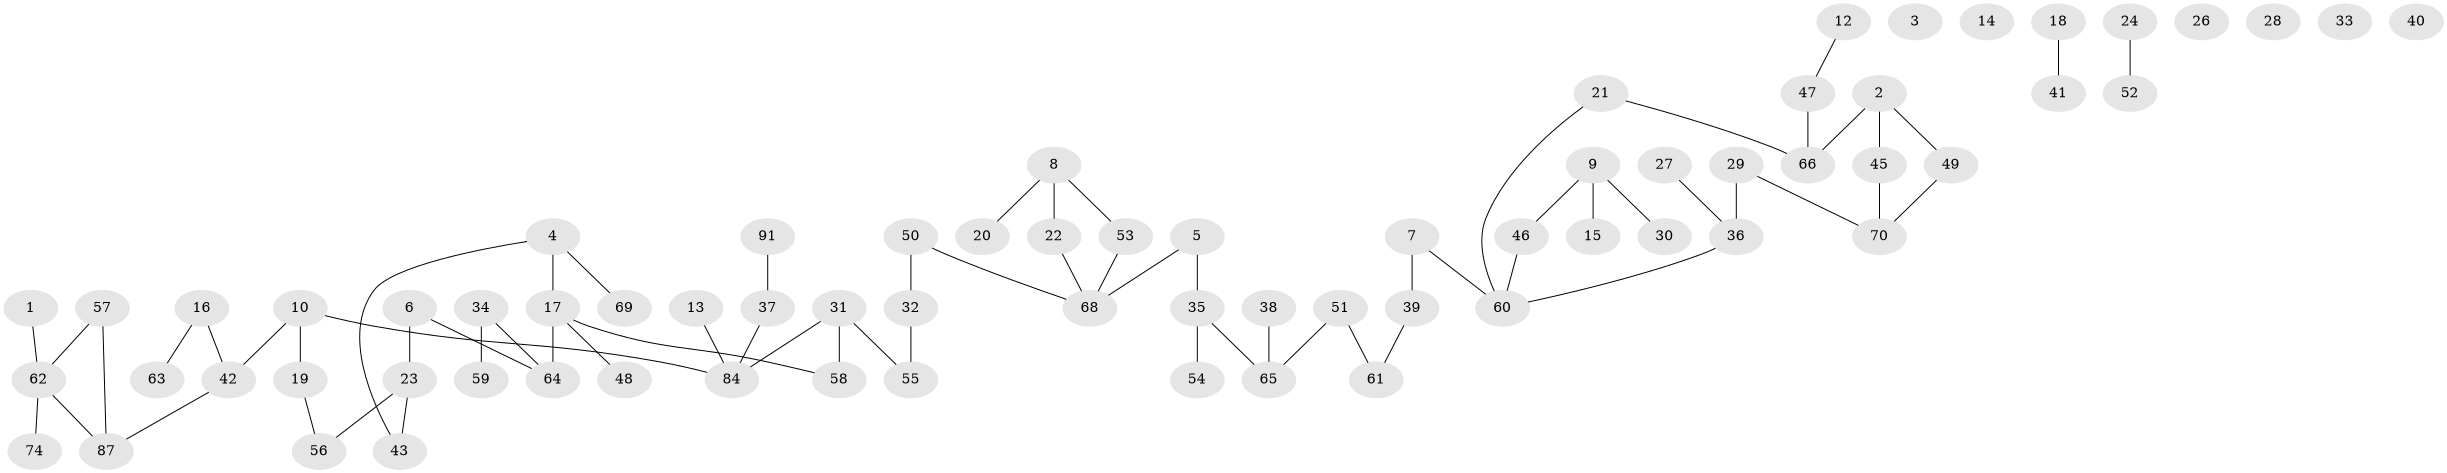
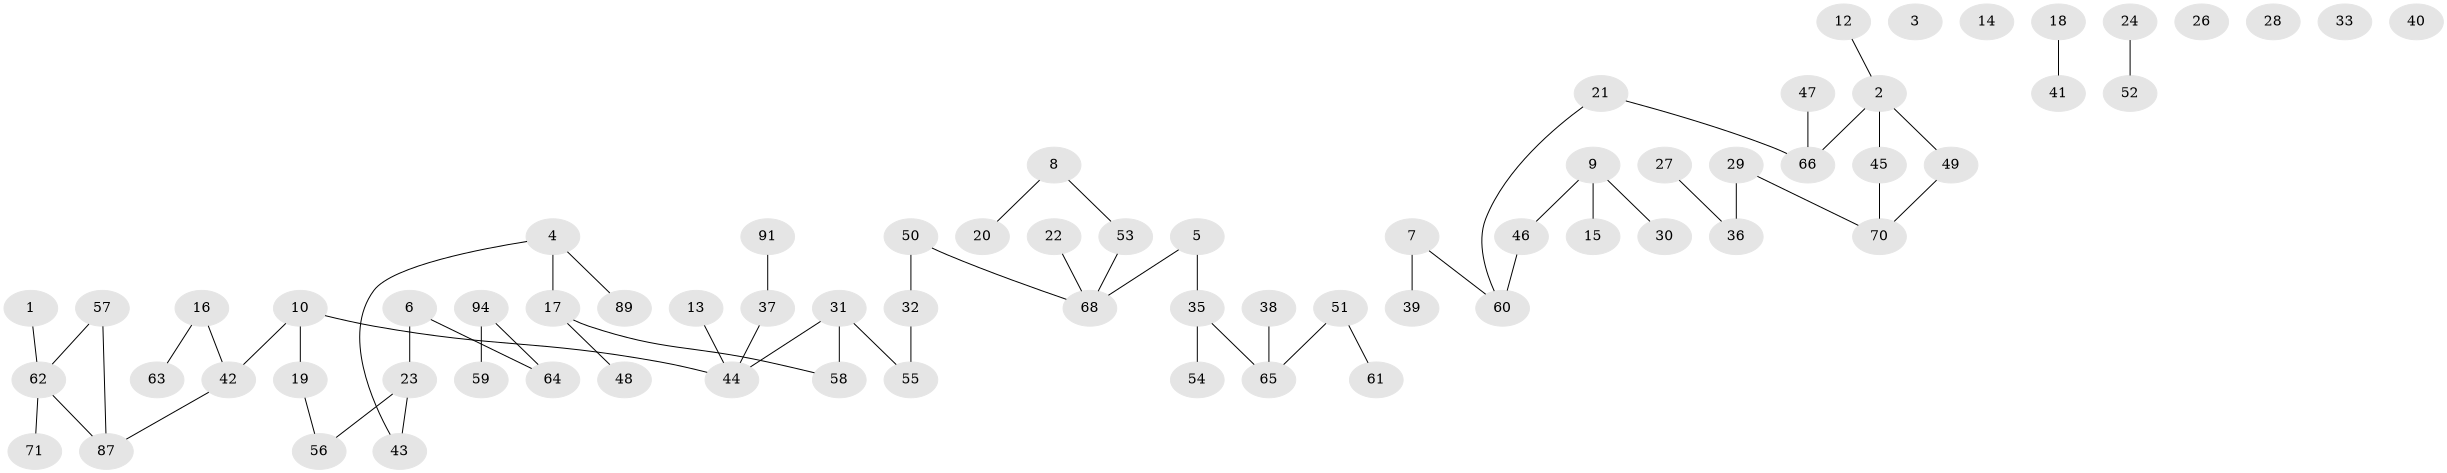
(1826, 58) -> (1862, 58)
(1054, 201) -> none
(1623, 279) -> none
(481, 308) -> (481, 308)
(625, 308) -> (625, 308)
(553, 341) -> none
(1394, 344) -> none
(732, 380) -> (732, 380)
(35, 451) -> (35, 451)
